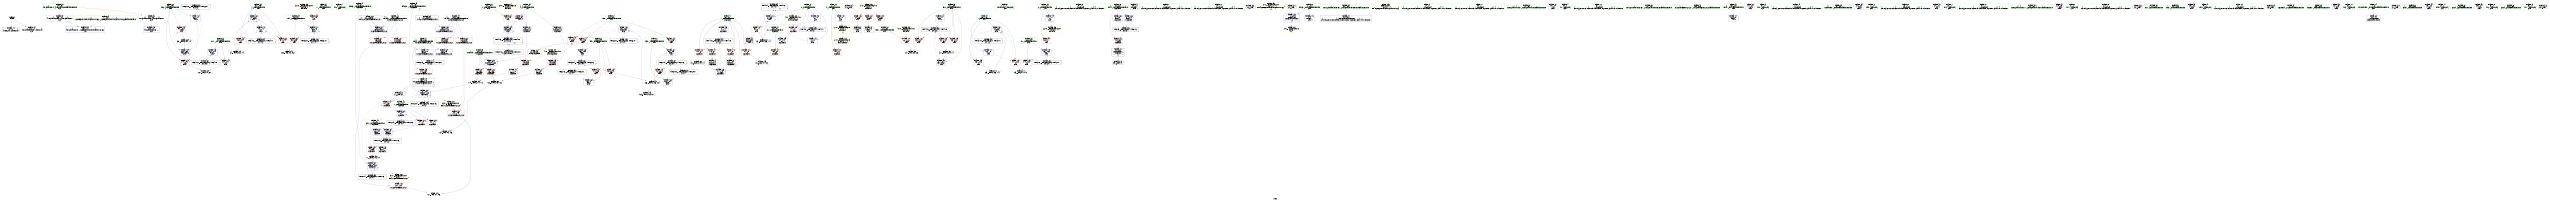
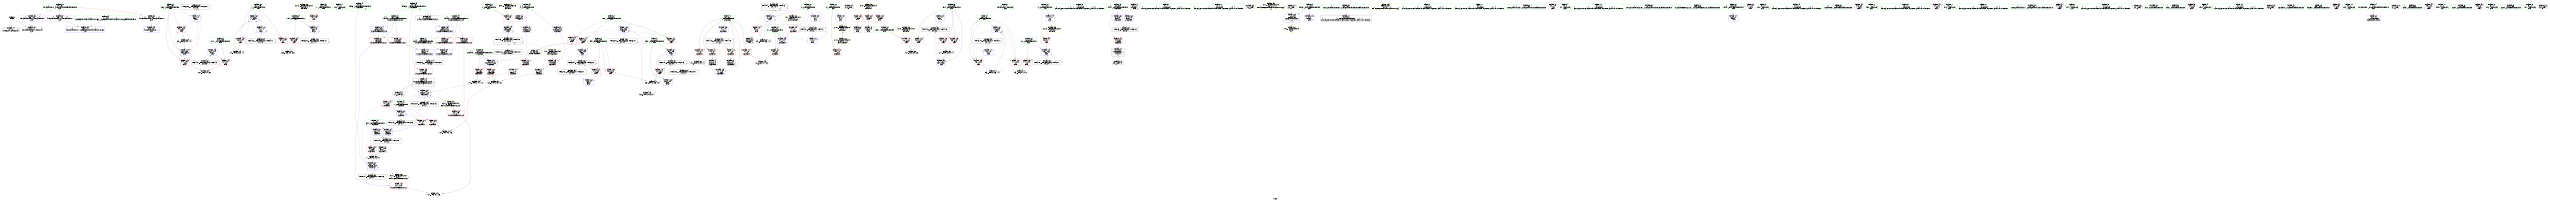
none -> (32, 18)
(370, 18) -> none
